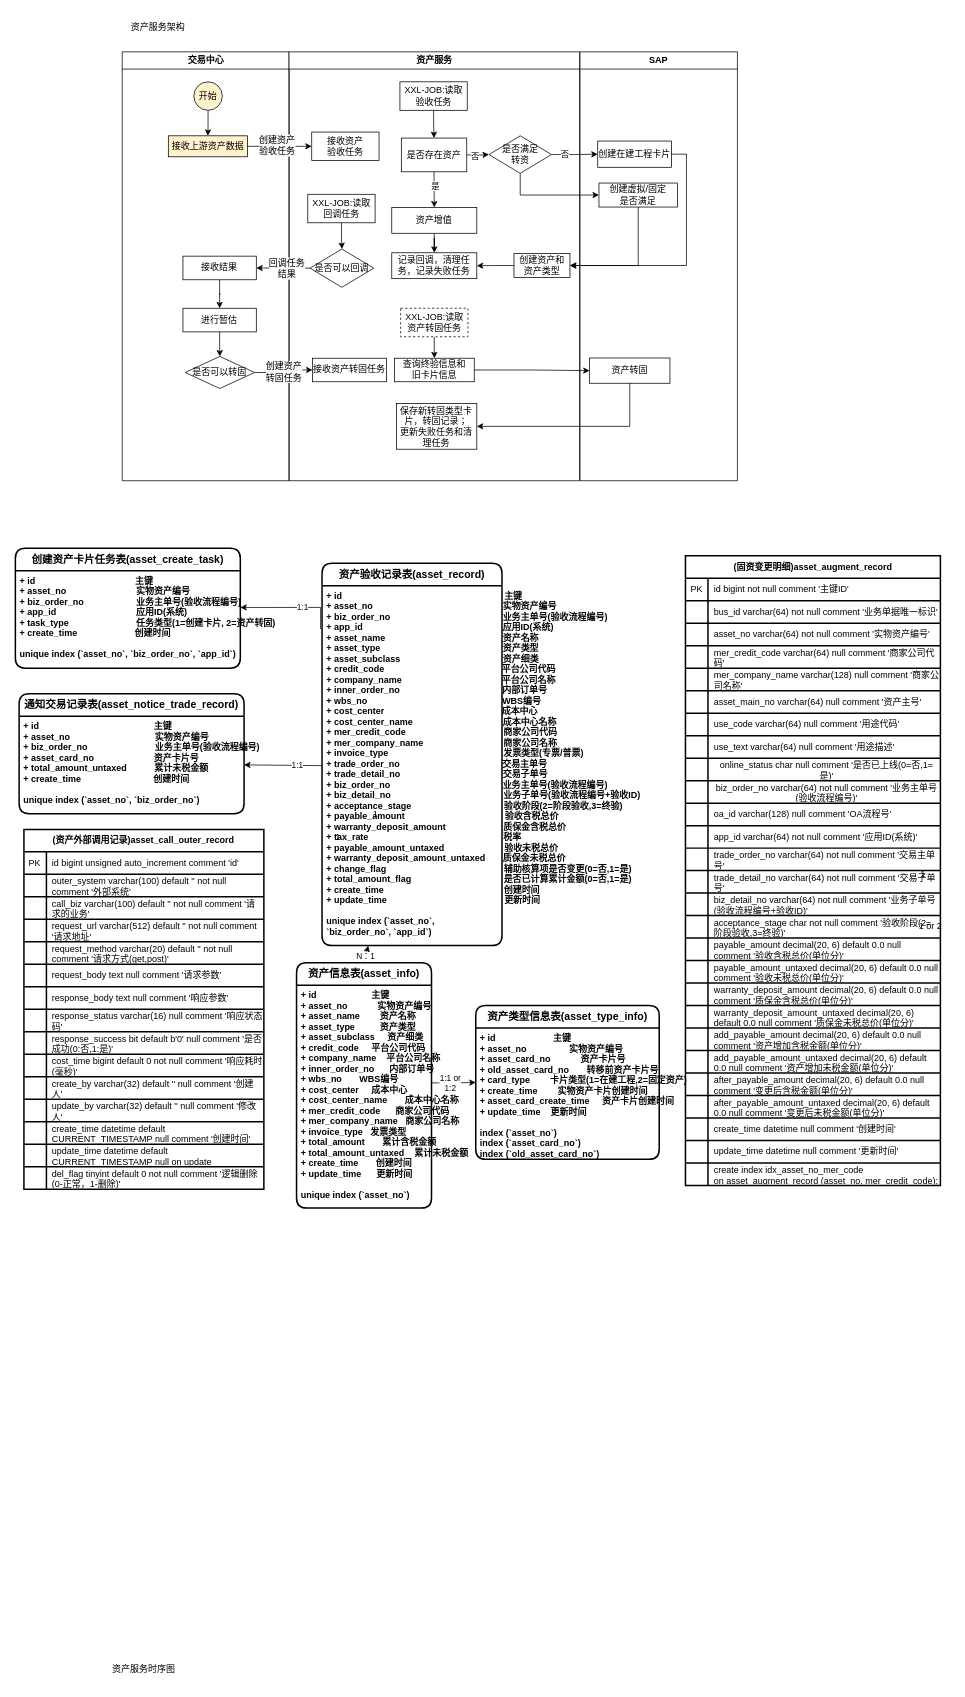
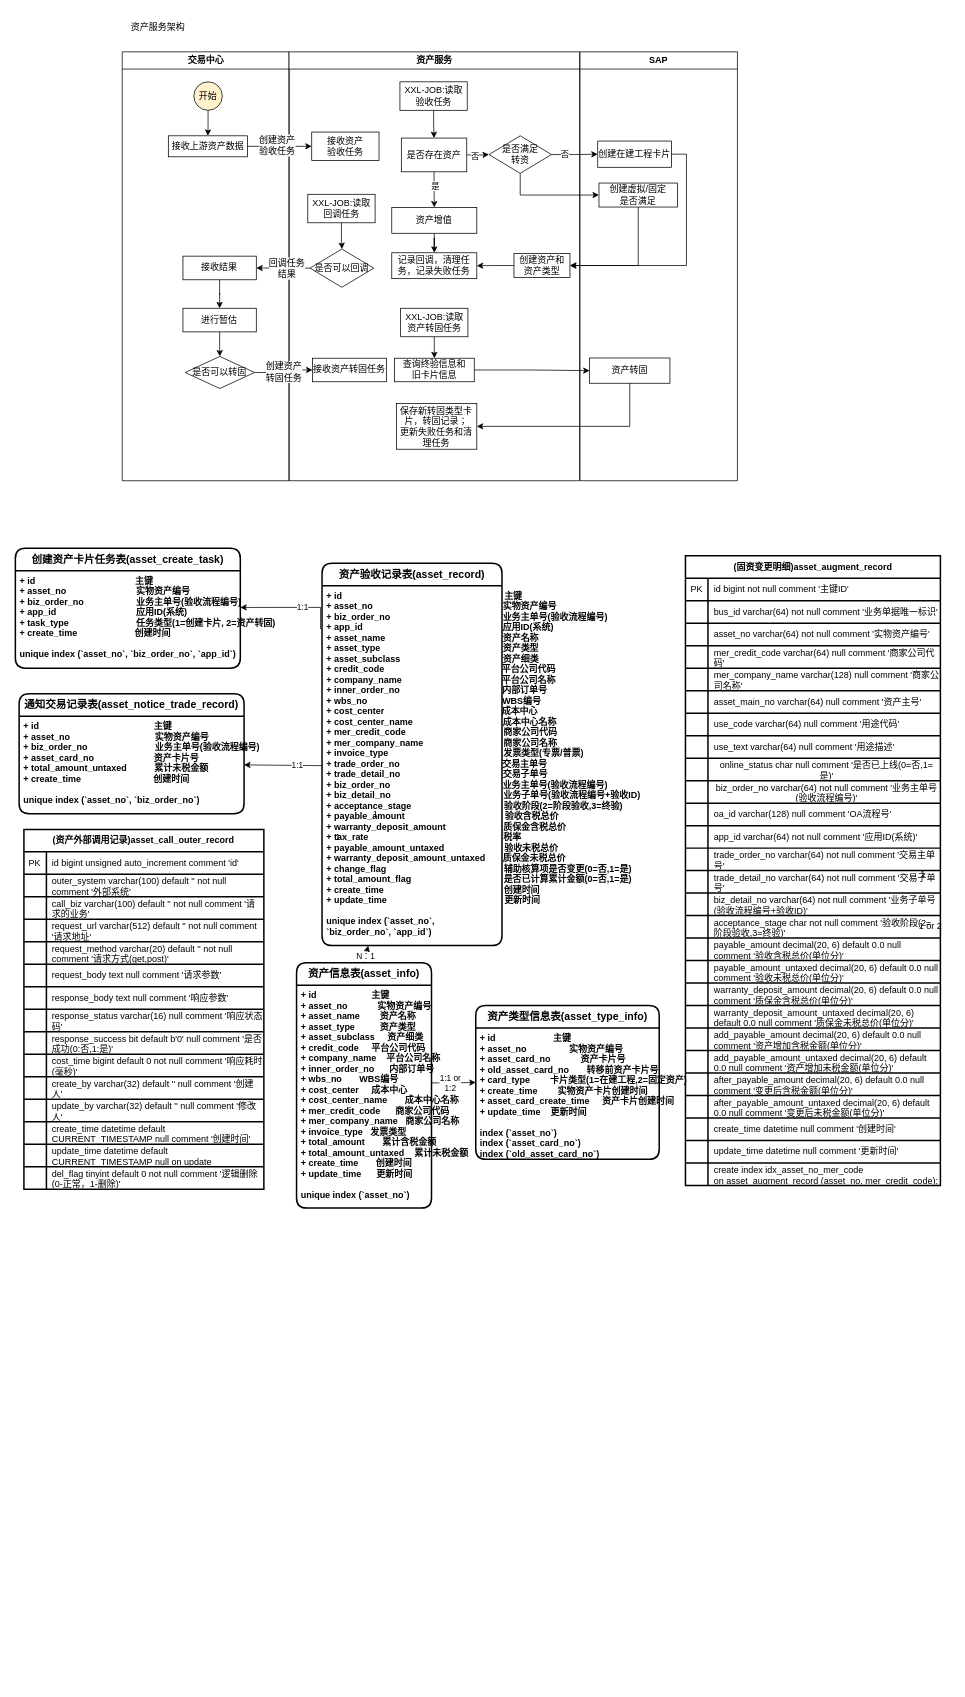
(208, 146) -> (208, 146)
(434, 322) -> (434, 322)
(144, 1669) -> none
